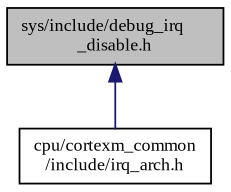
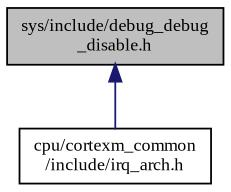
(115, 36) -> (115, 36)
